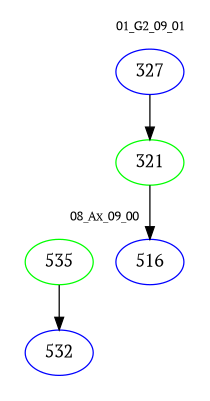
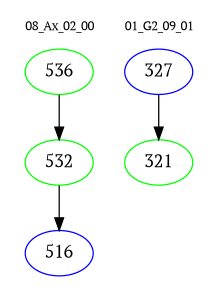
(150, 213) -> (59, 202)
(105, 217) -> (60, 27)
(59, 262) -> (59, 72)
(59, 353) -> (59, 163)
